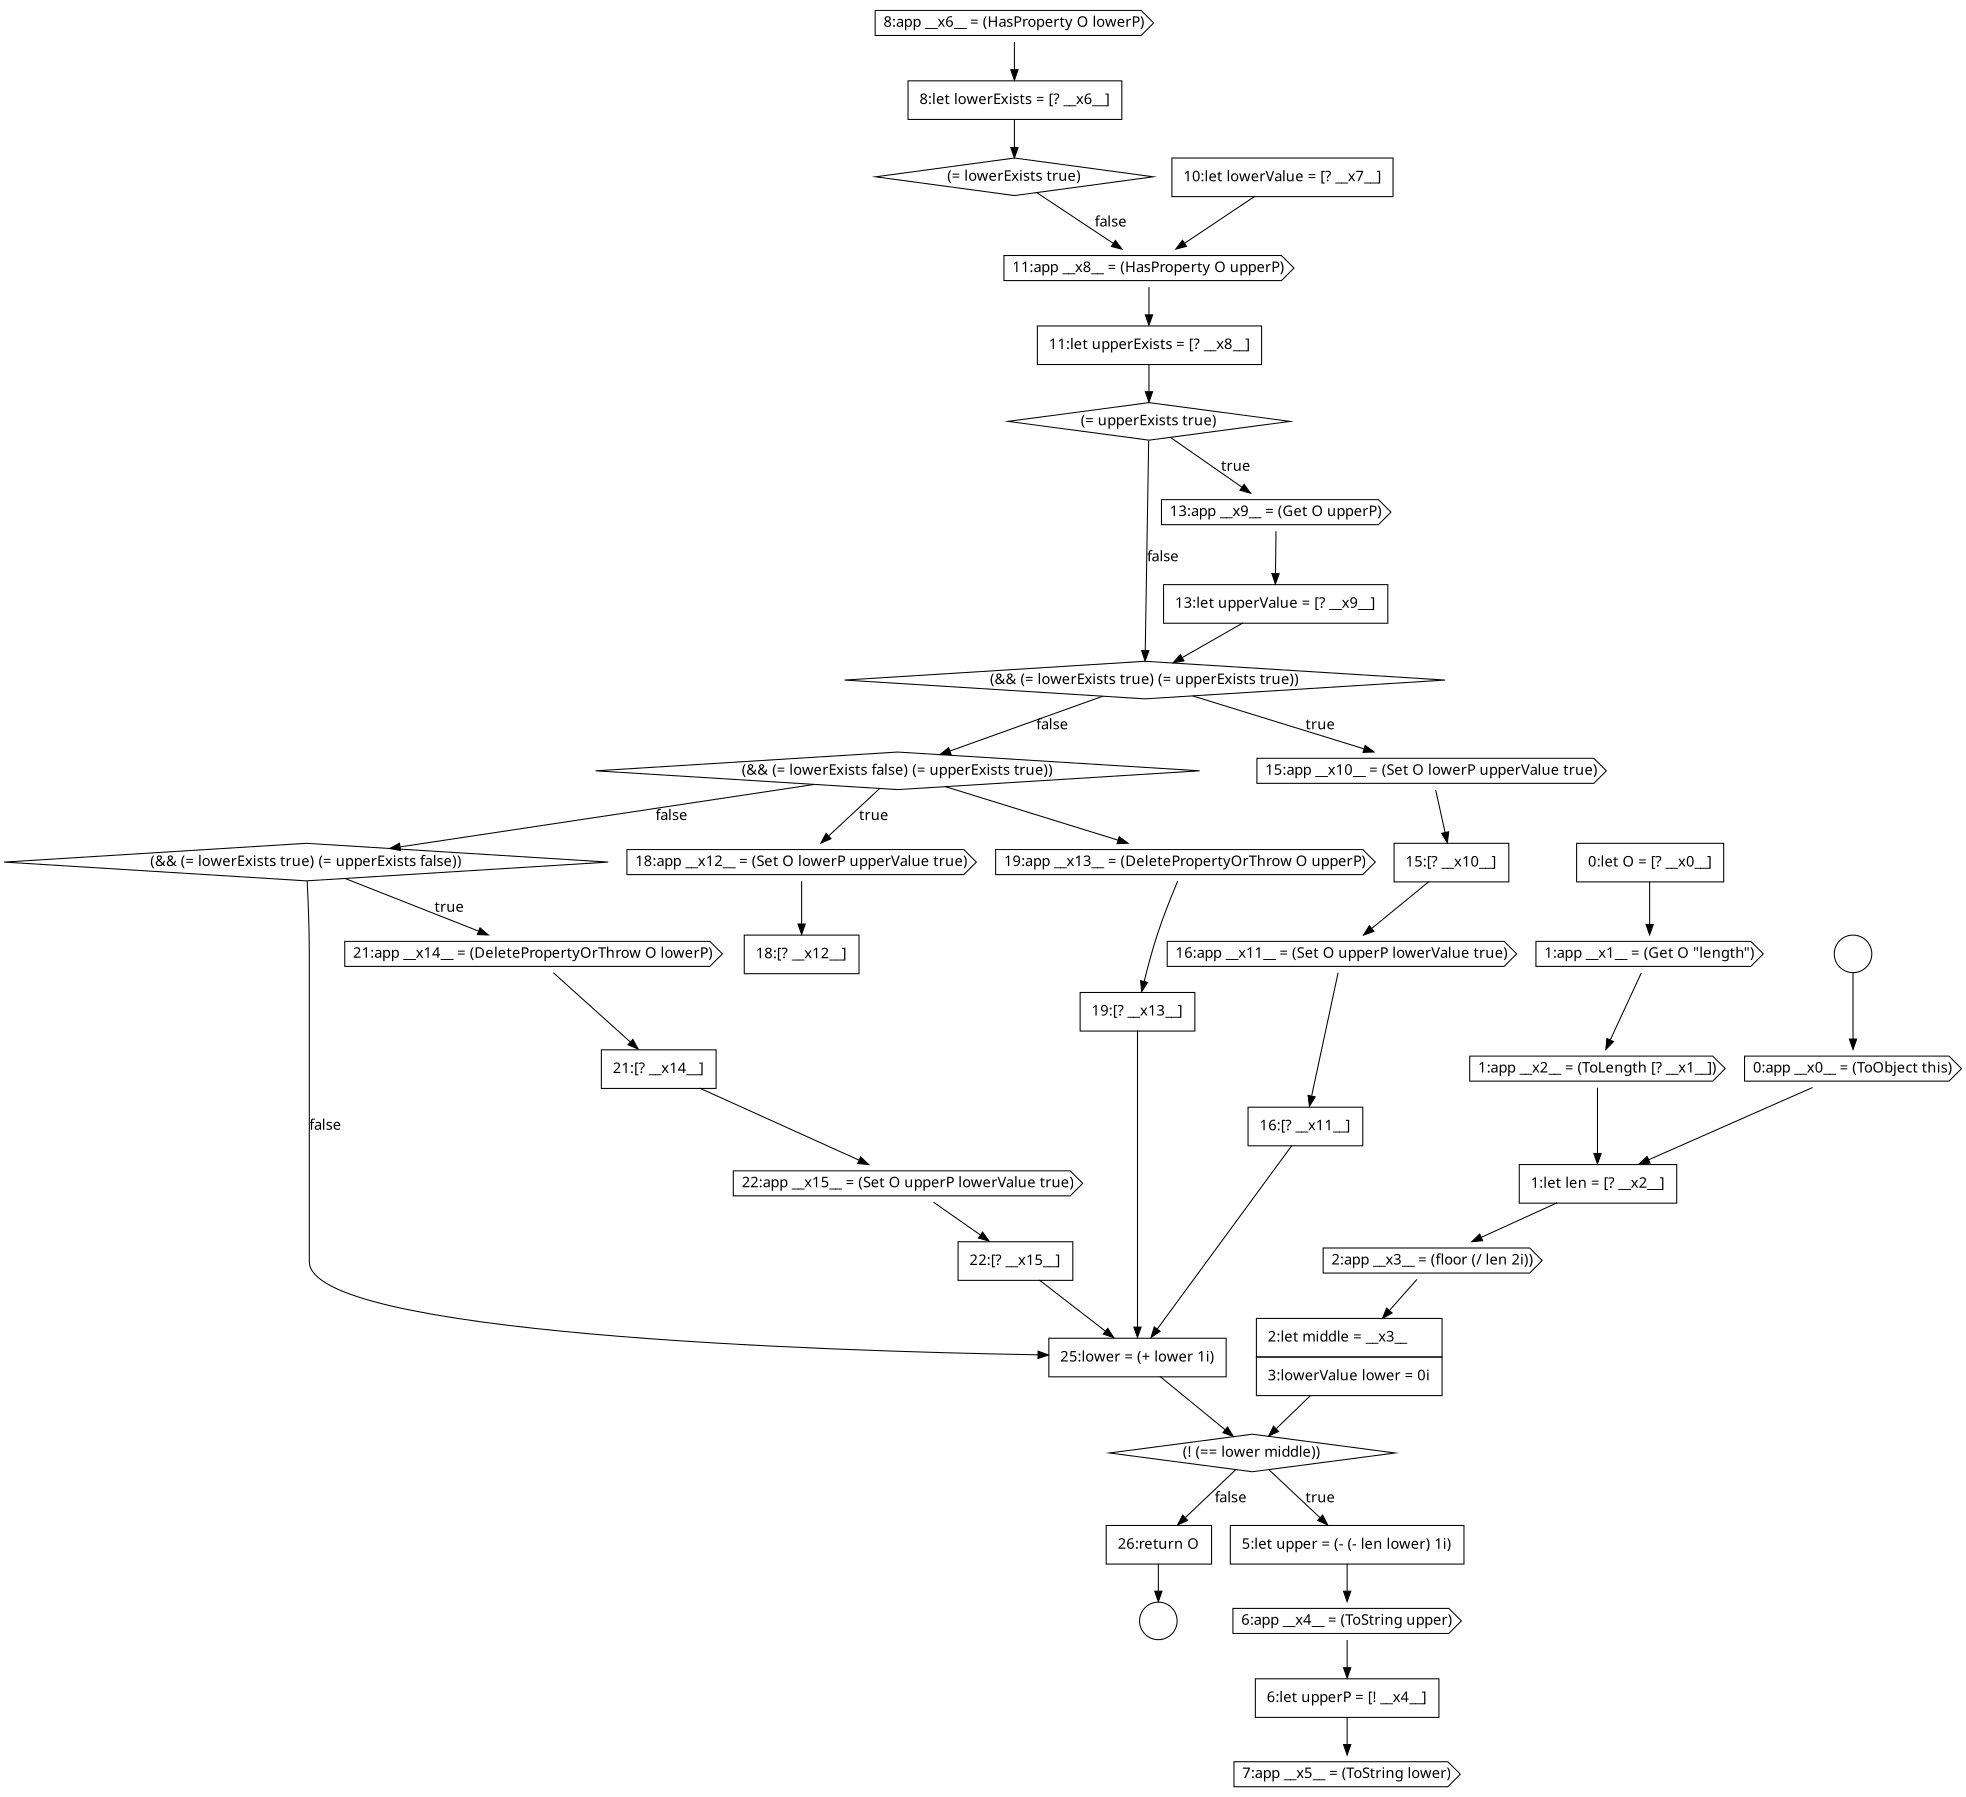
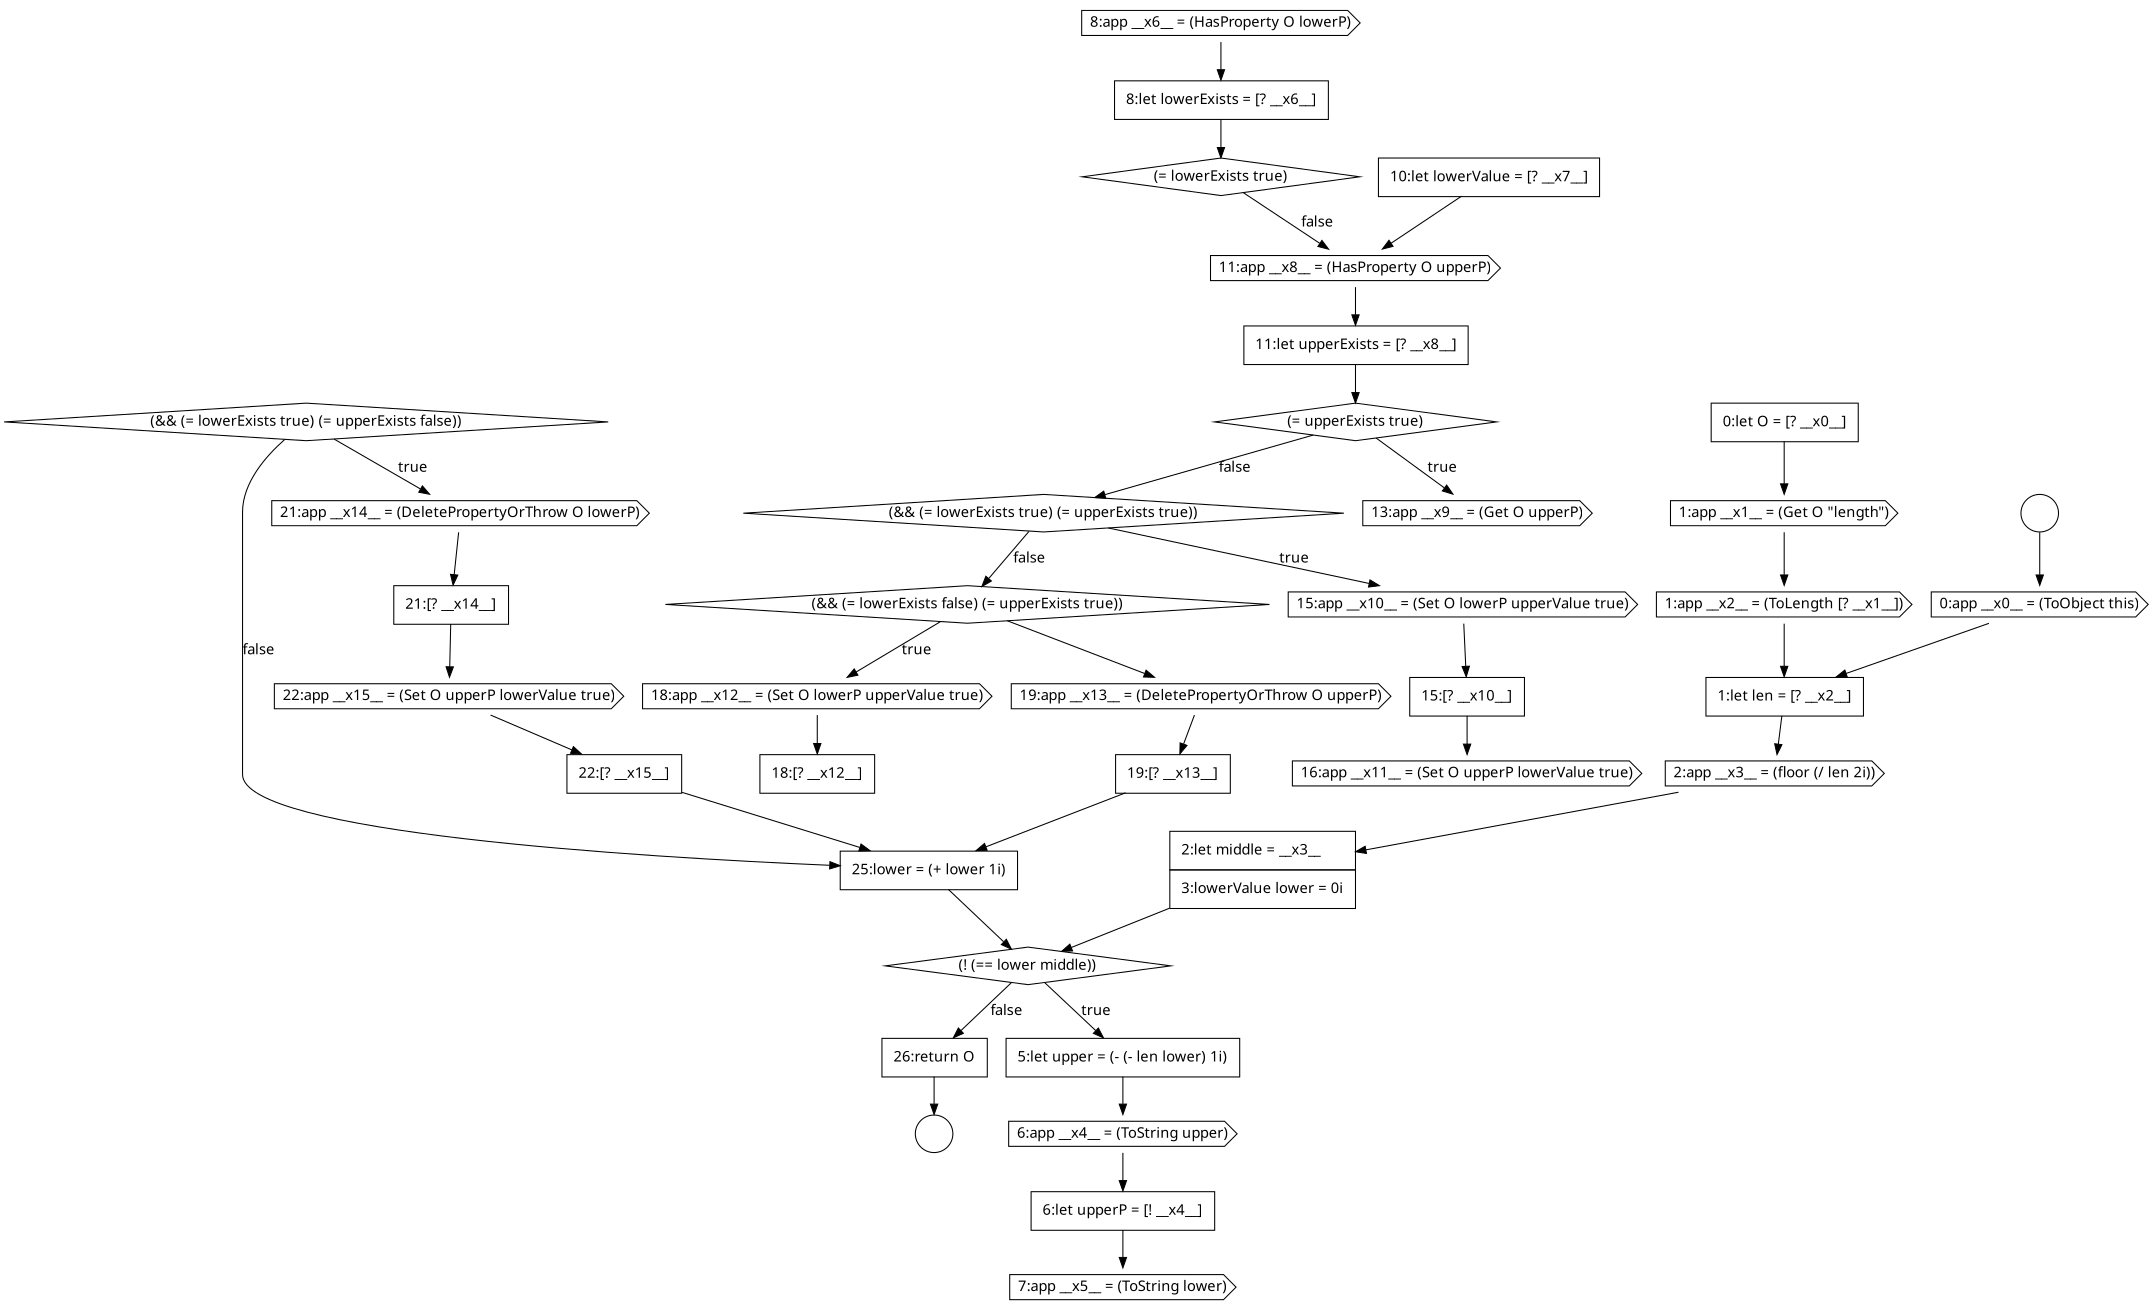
(1275, 603) -> none
(607, 816) -> none
(1305, 1126) -> none
